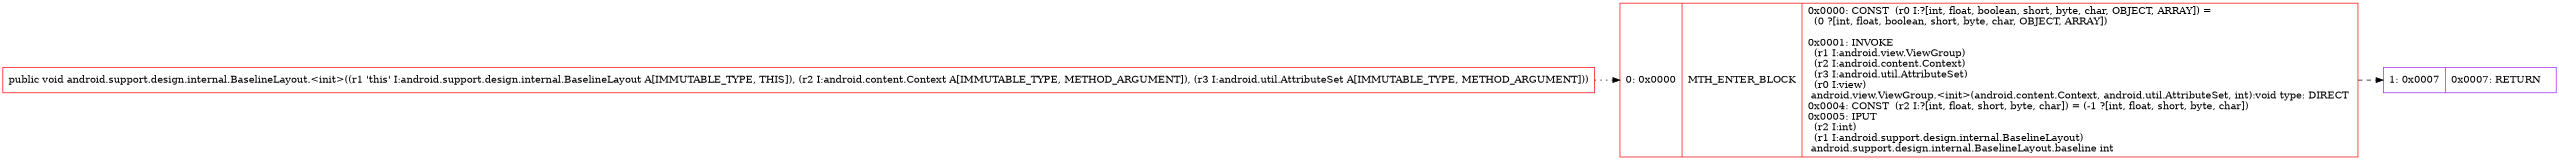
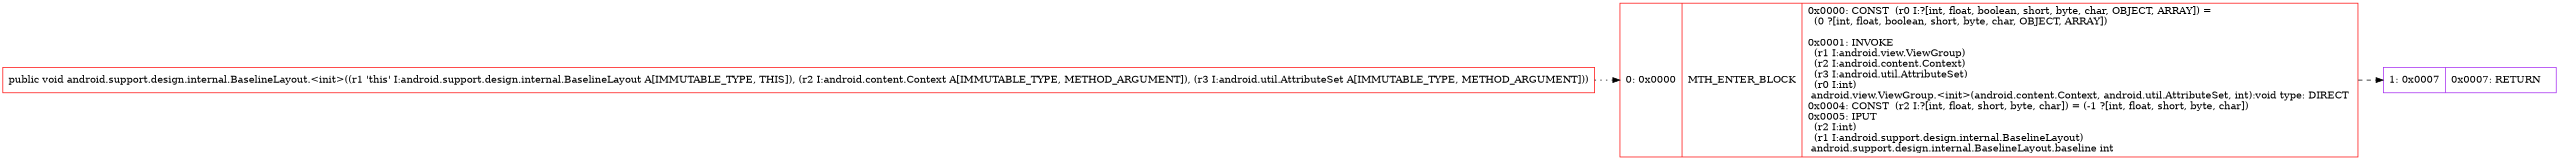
(1837, 85) -> (1832, 85)
